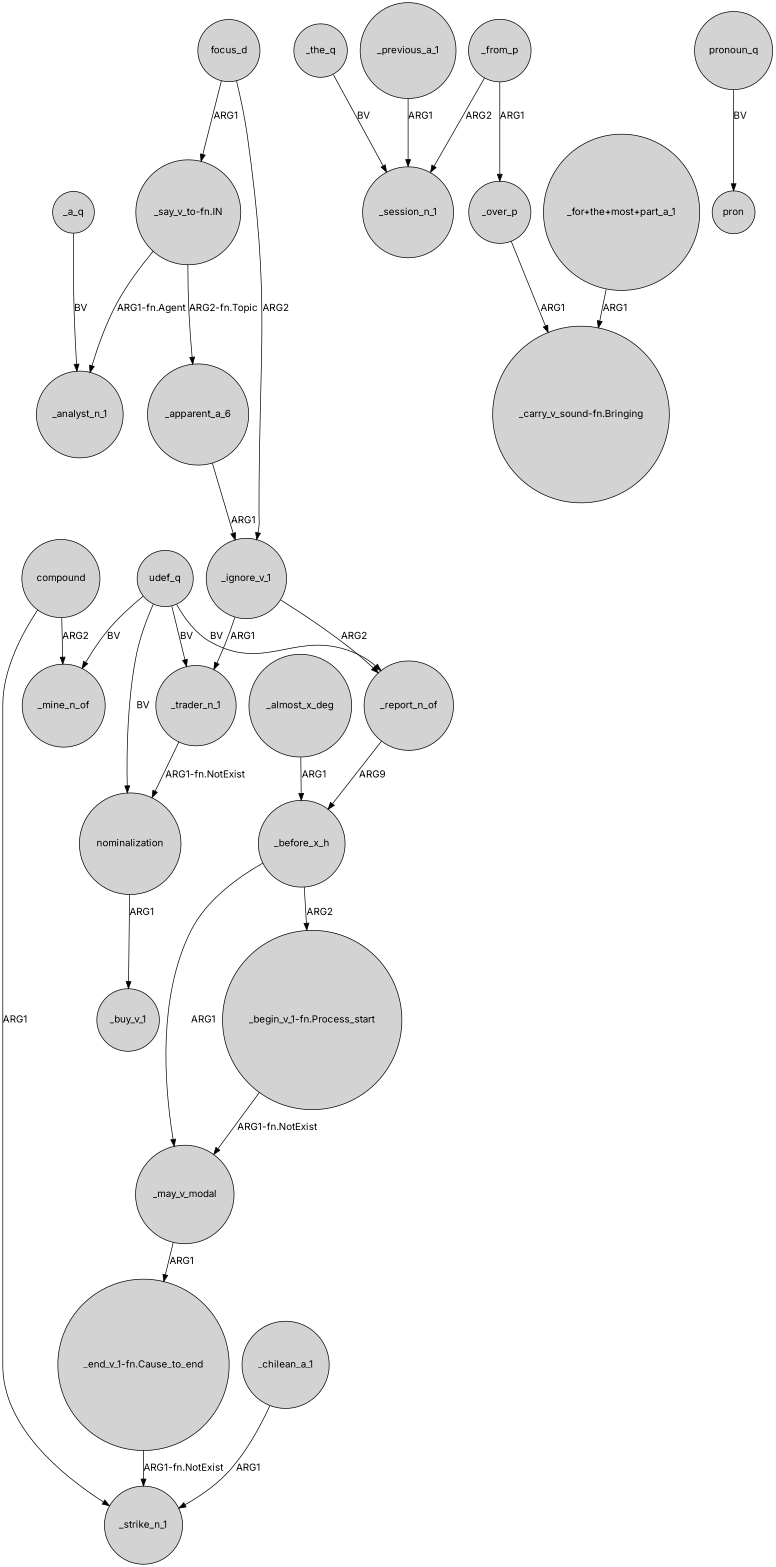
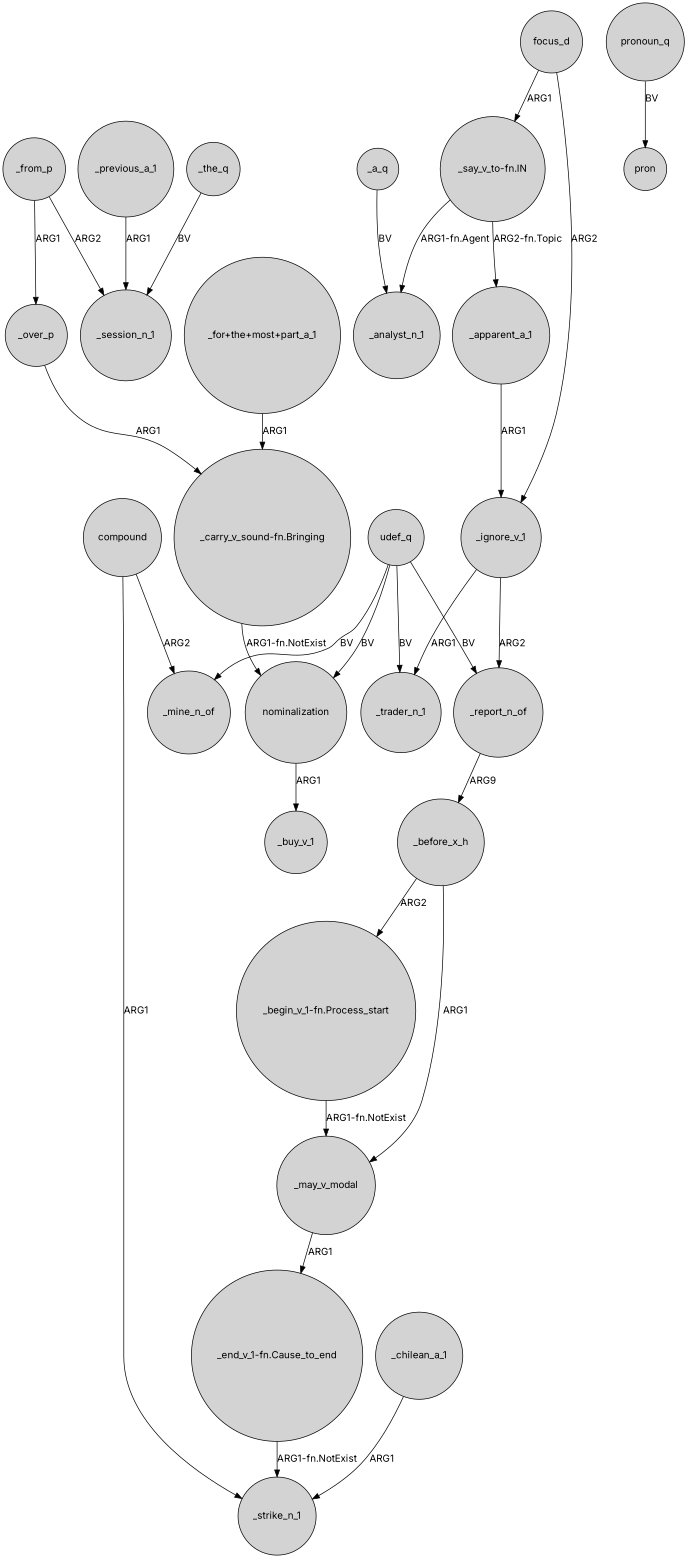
(198, 414) -> (501, 335)
(300, 706) -> none
(167, 766) -> (246, 648)
